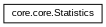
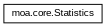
(53, 14) -> (53, 14)
